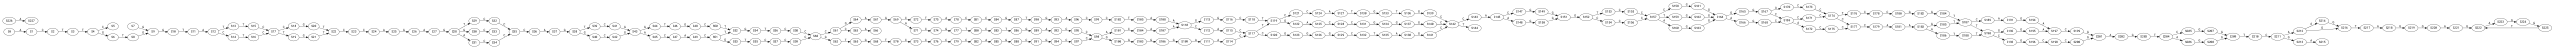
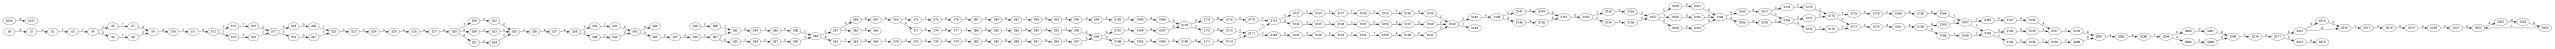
none -> (122, 26)
(675, 26) -> none
none -> (503, 32)
